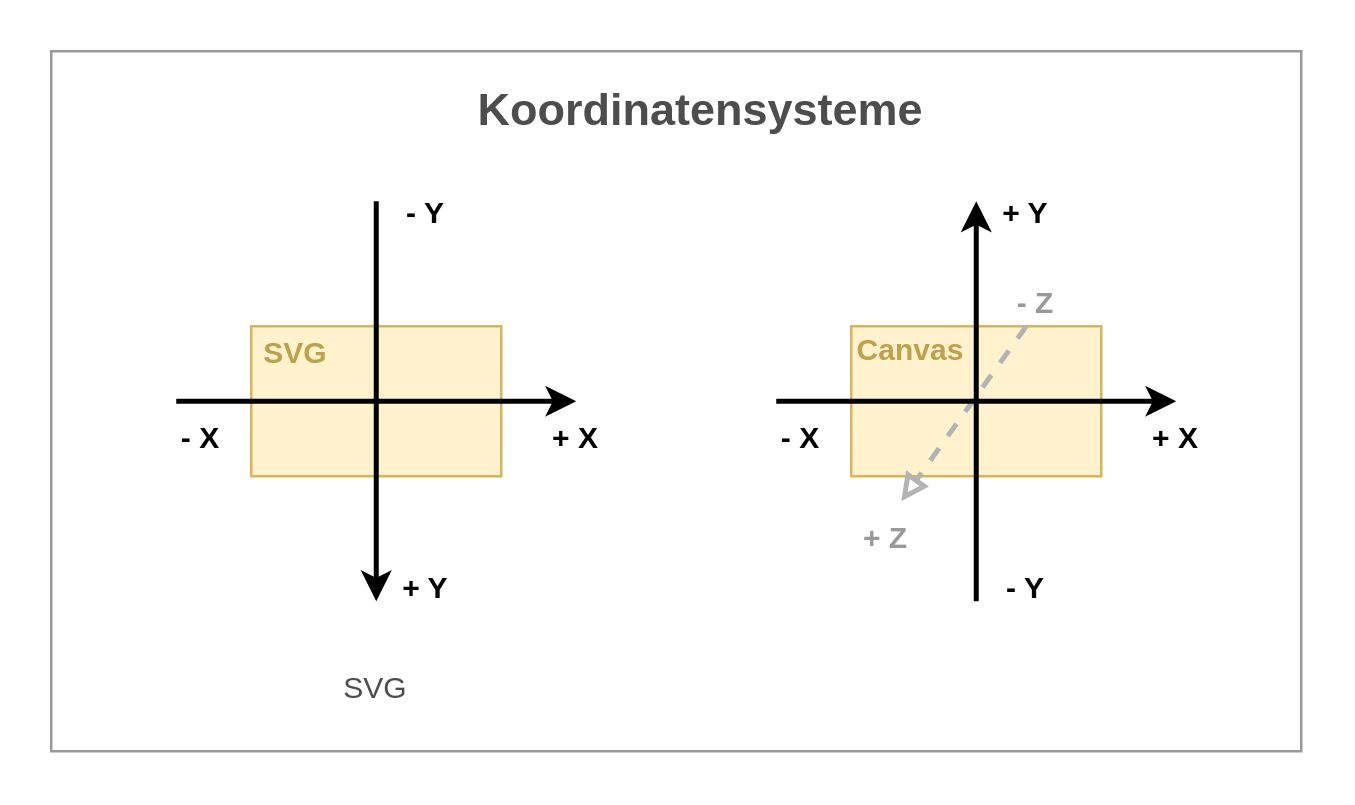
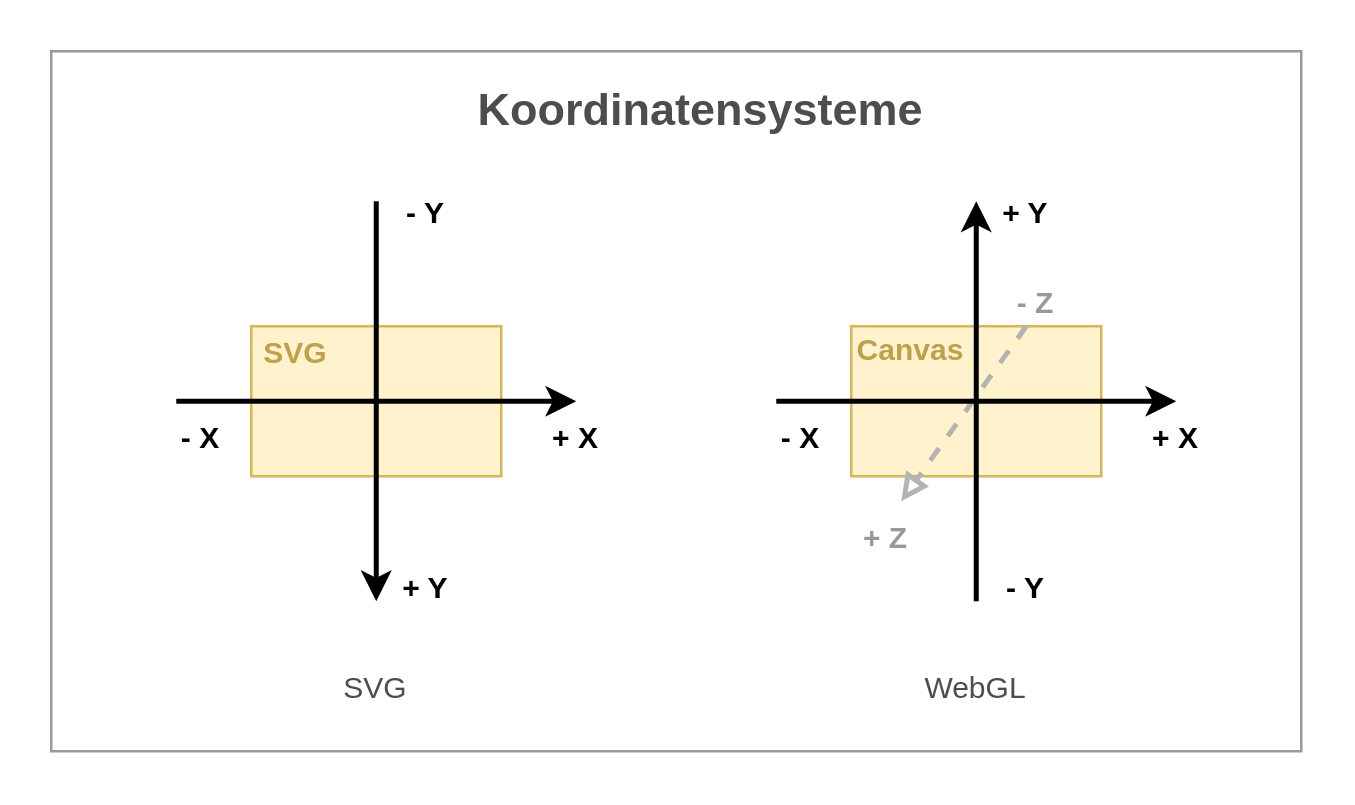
none -> (976, 689)
